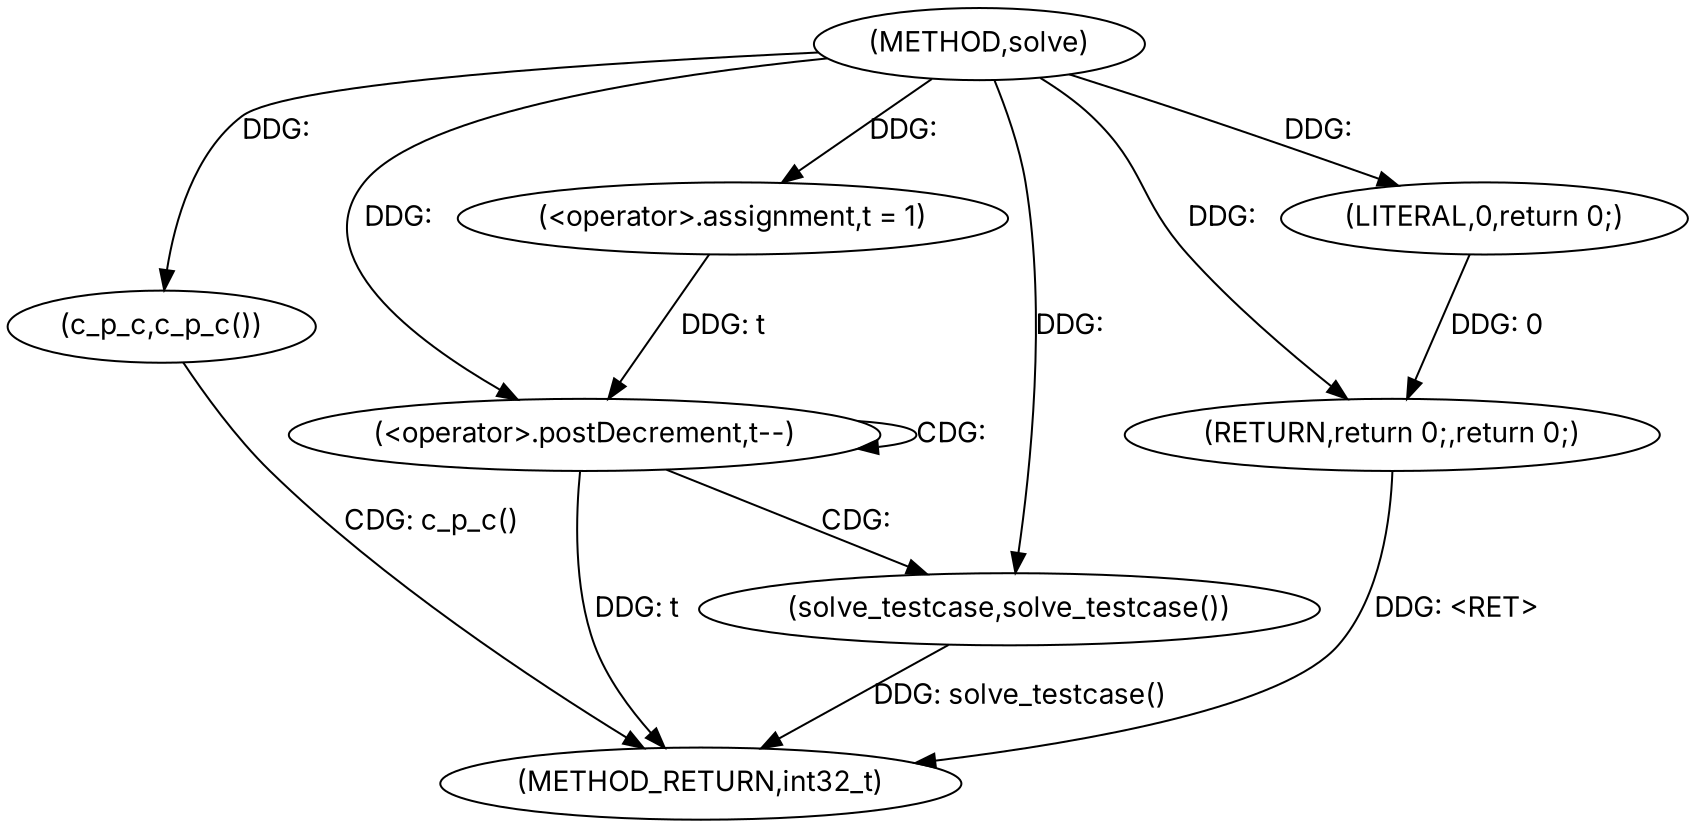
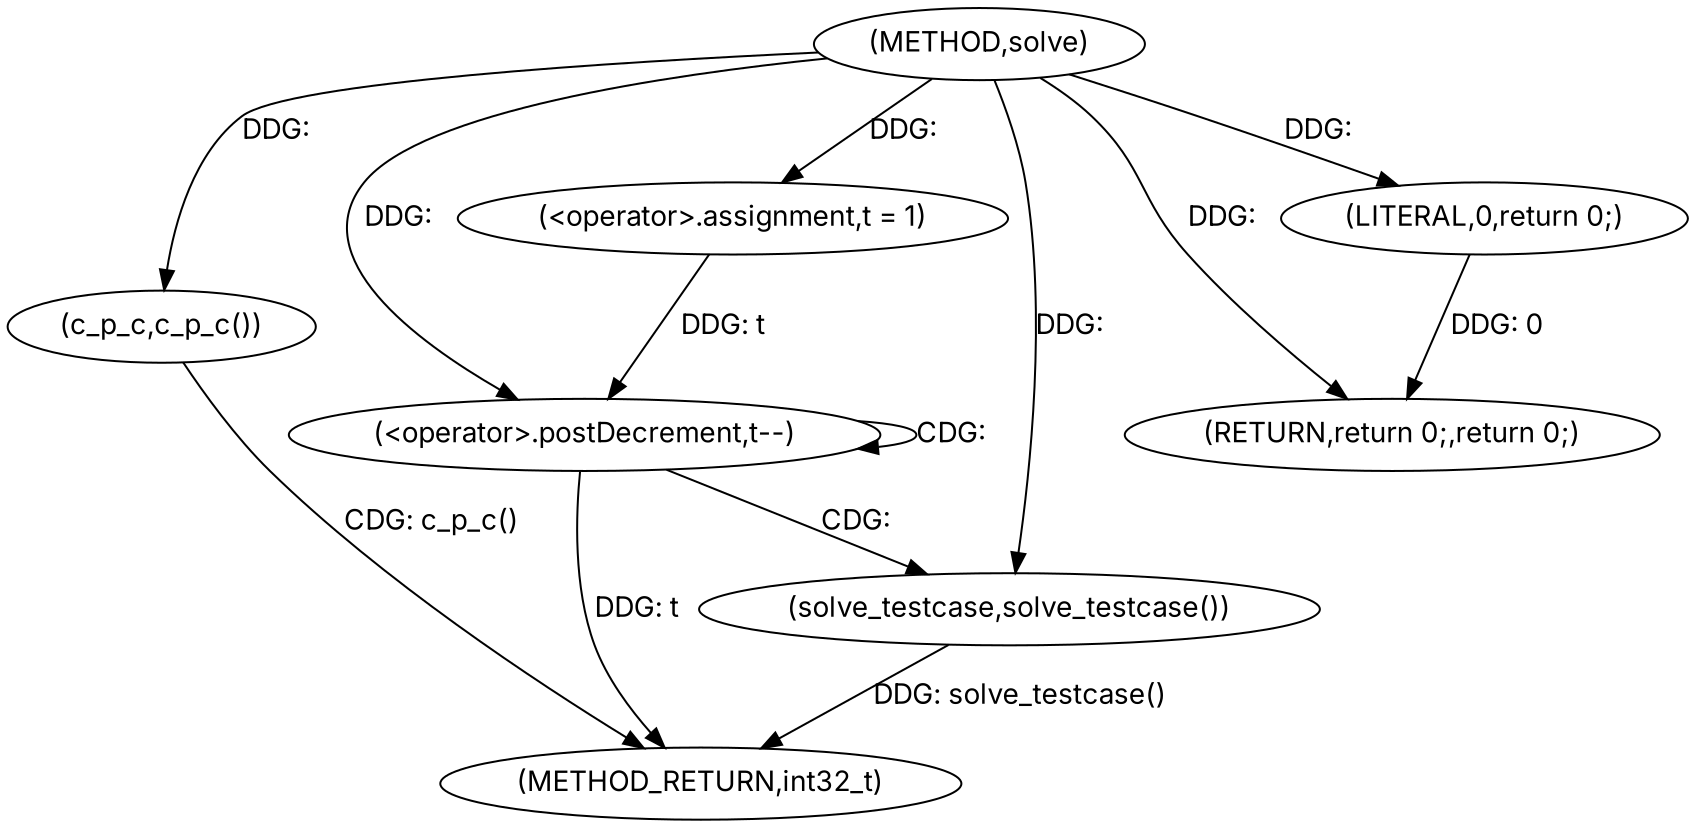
(1234, 702) -> none
